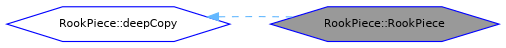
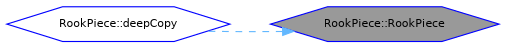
(256, 17) -> (245, 32)
